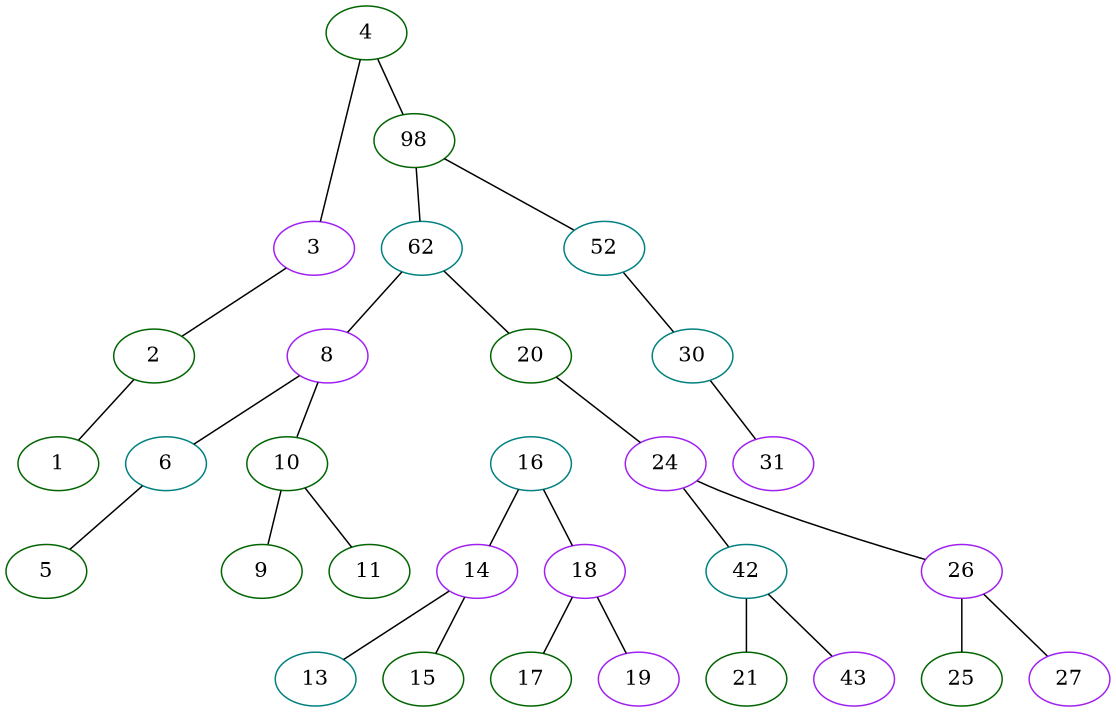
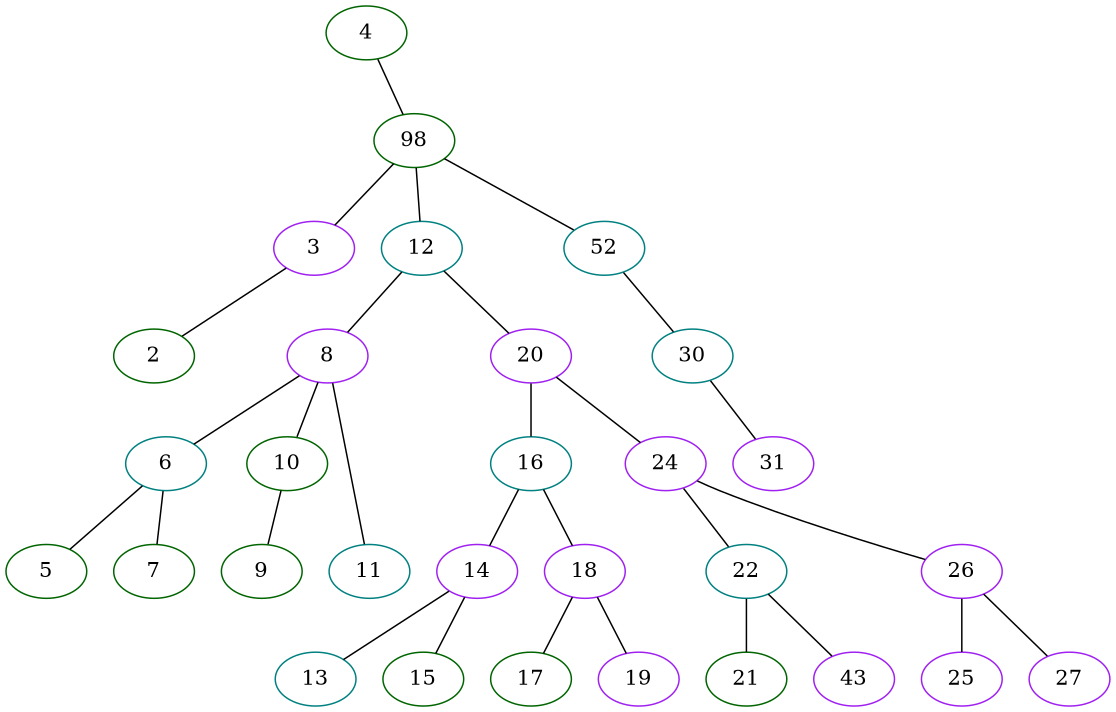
(340, 141) -> (364, 194)
(422, 248) -> (422, 248)
(531, 356) -> (531, 356)
none -> (531, 410)
(58, 464) -> none
(328, 518) -> (349, 464)
none -> (154, 571)
(369, 571) -> (369, 571)
(746, 571) -> (746, 571)
(962, 679) -> (962, 679)
